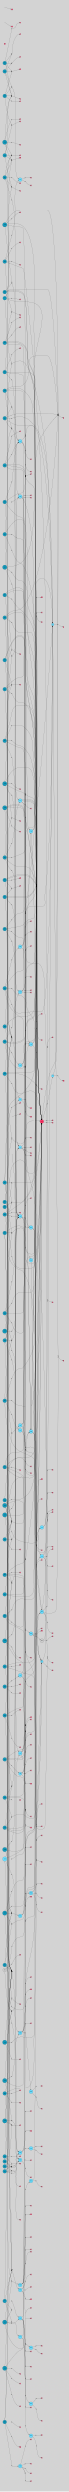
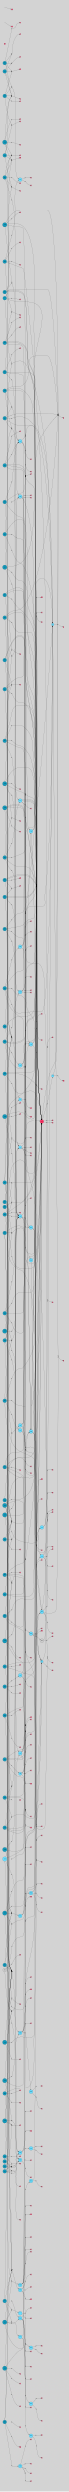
none -> (5, 1117)
none -> (20, 2313)
